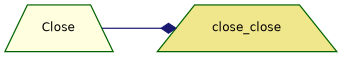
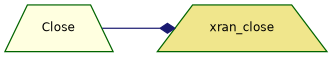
(247, 28) -> (242, 28)
